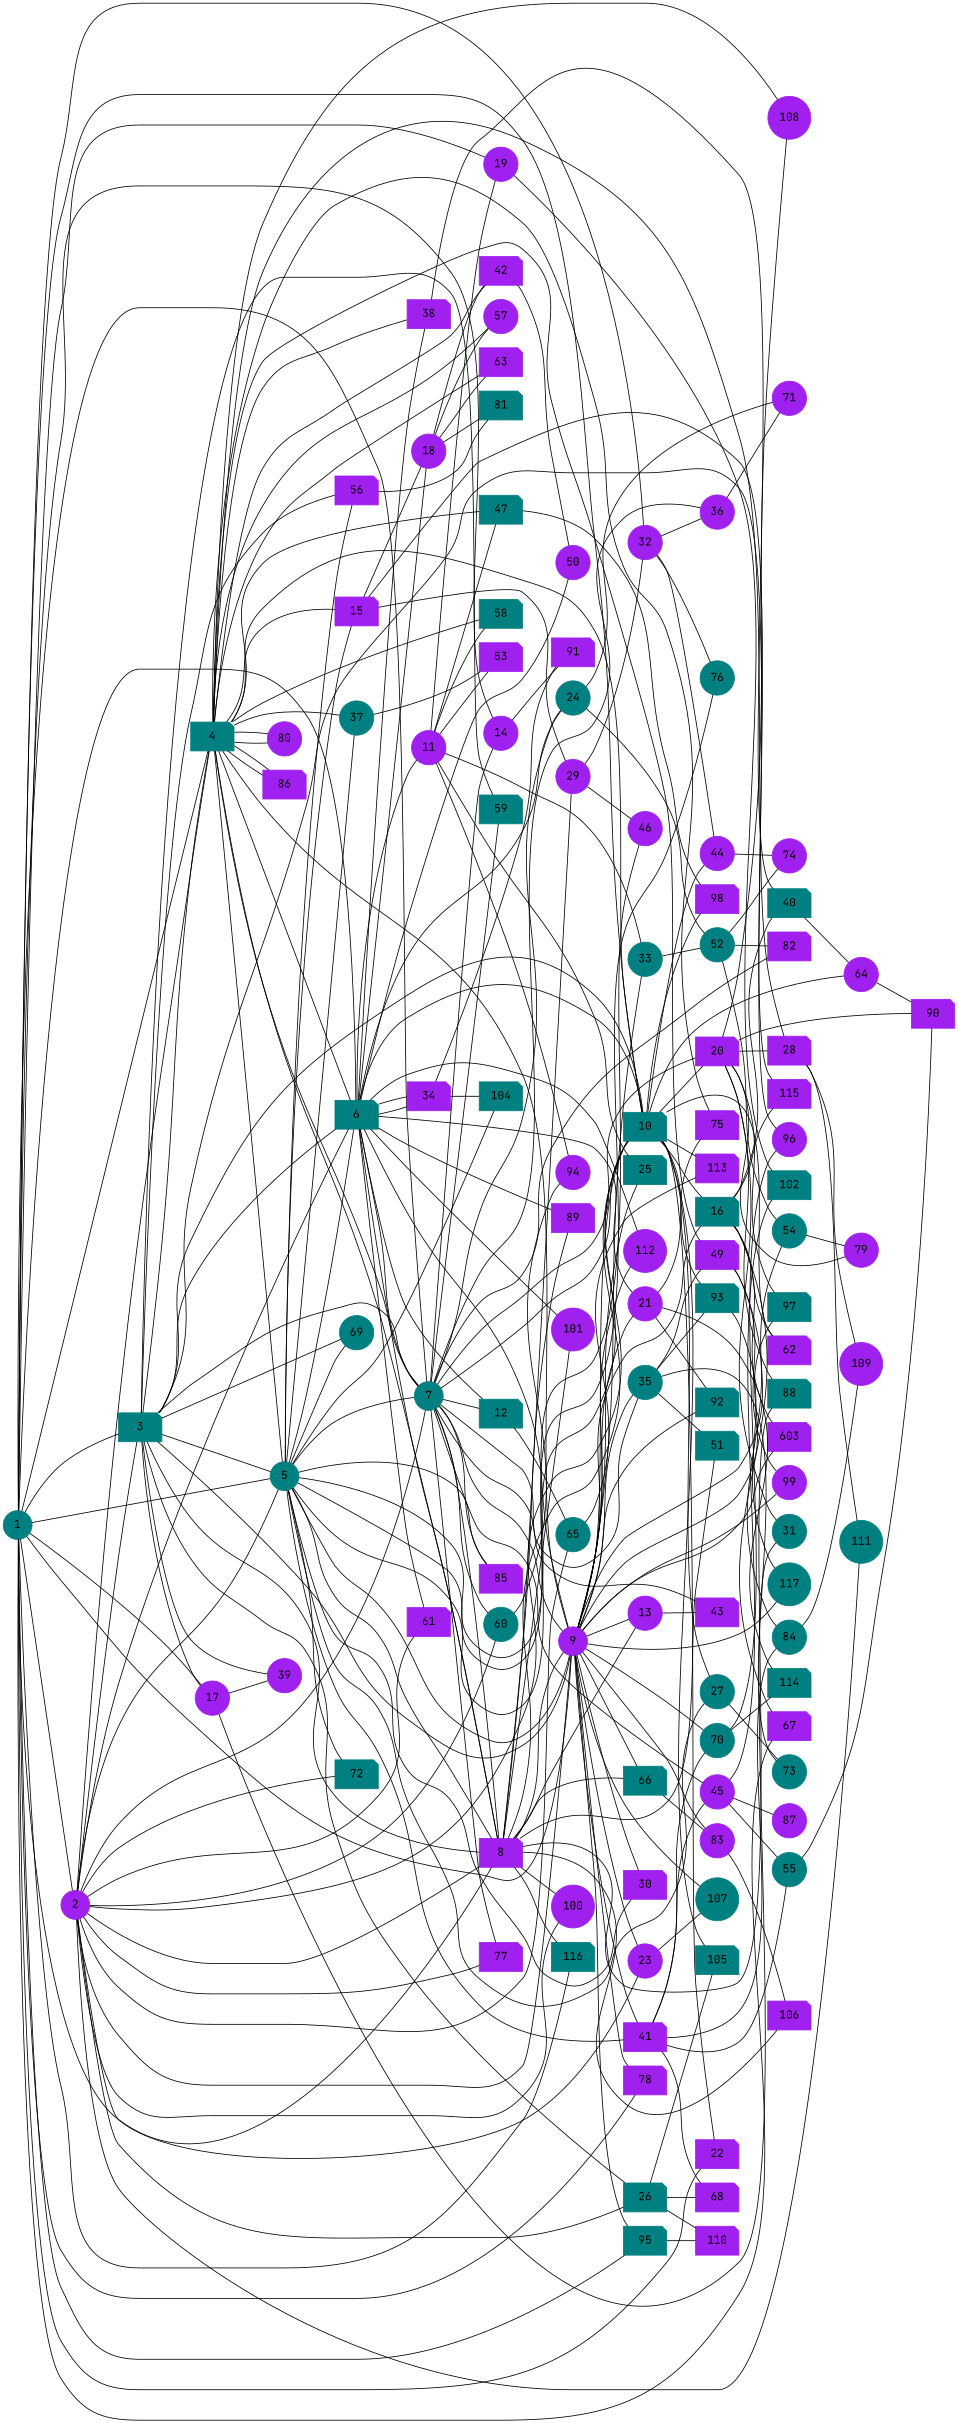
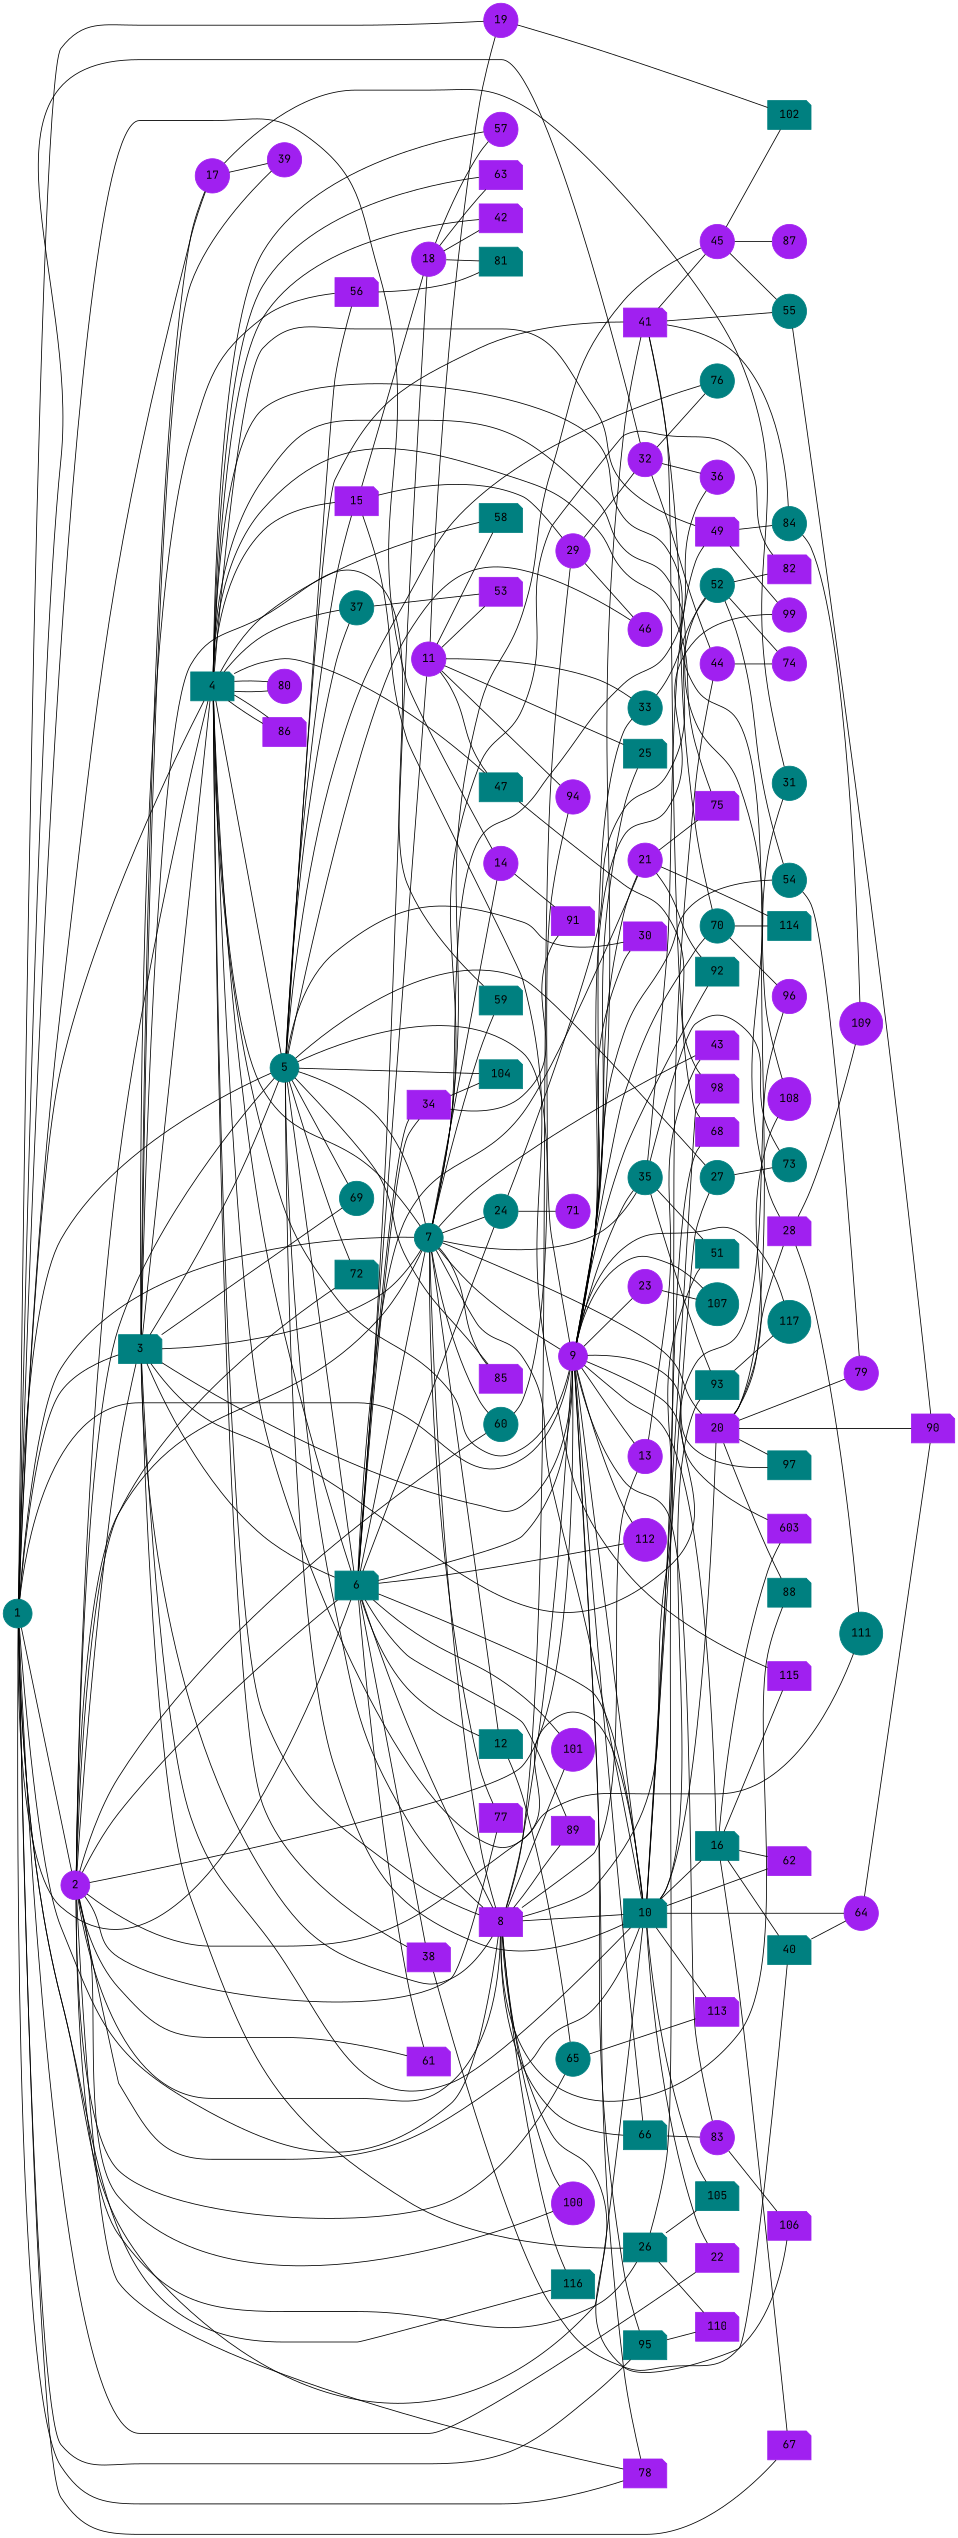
(753, 455) -> none
(573, 563) -> none
(310, 2158) -> (182, 2329)
